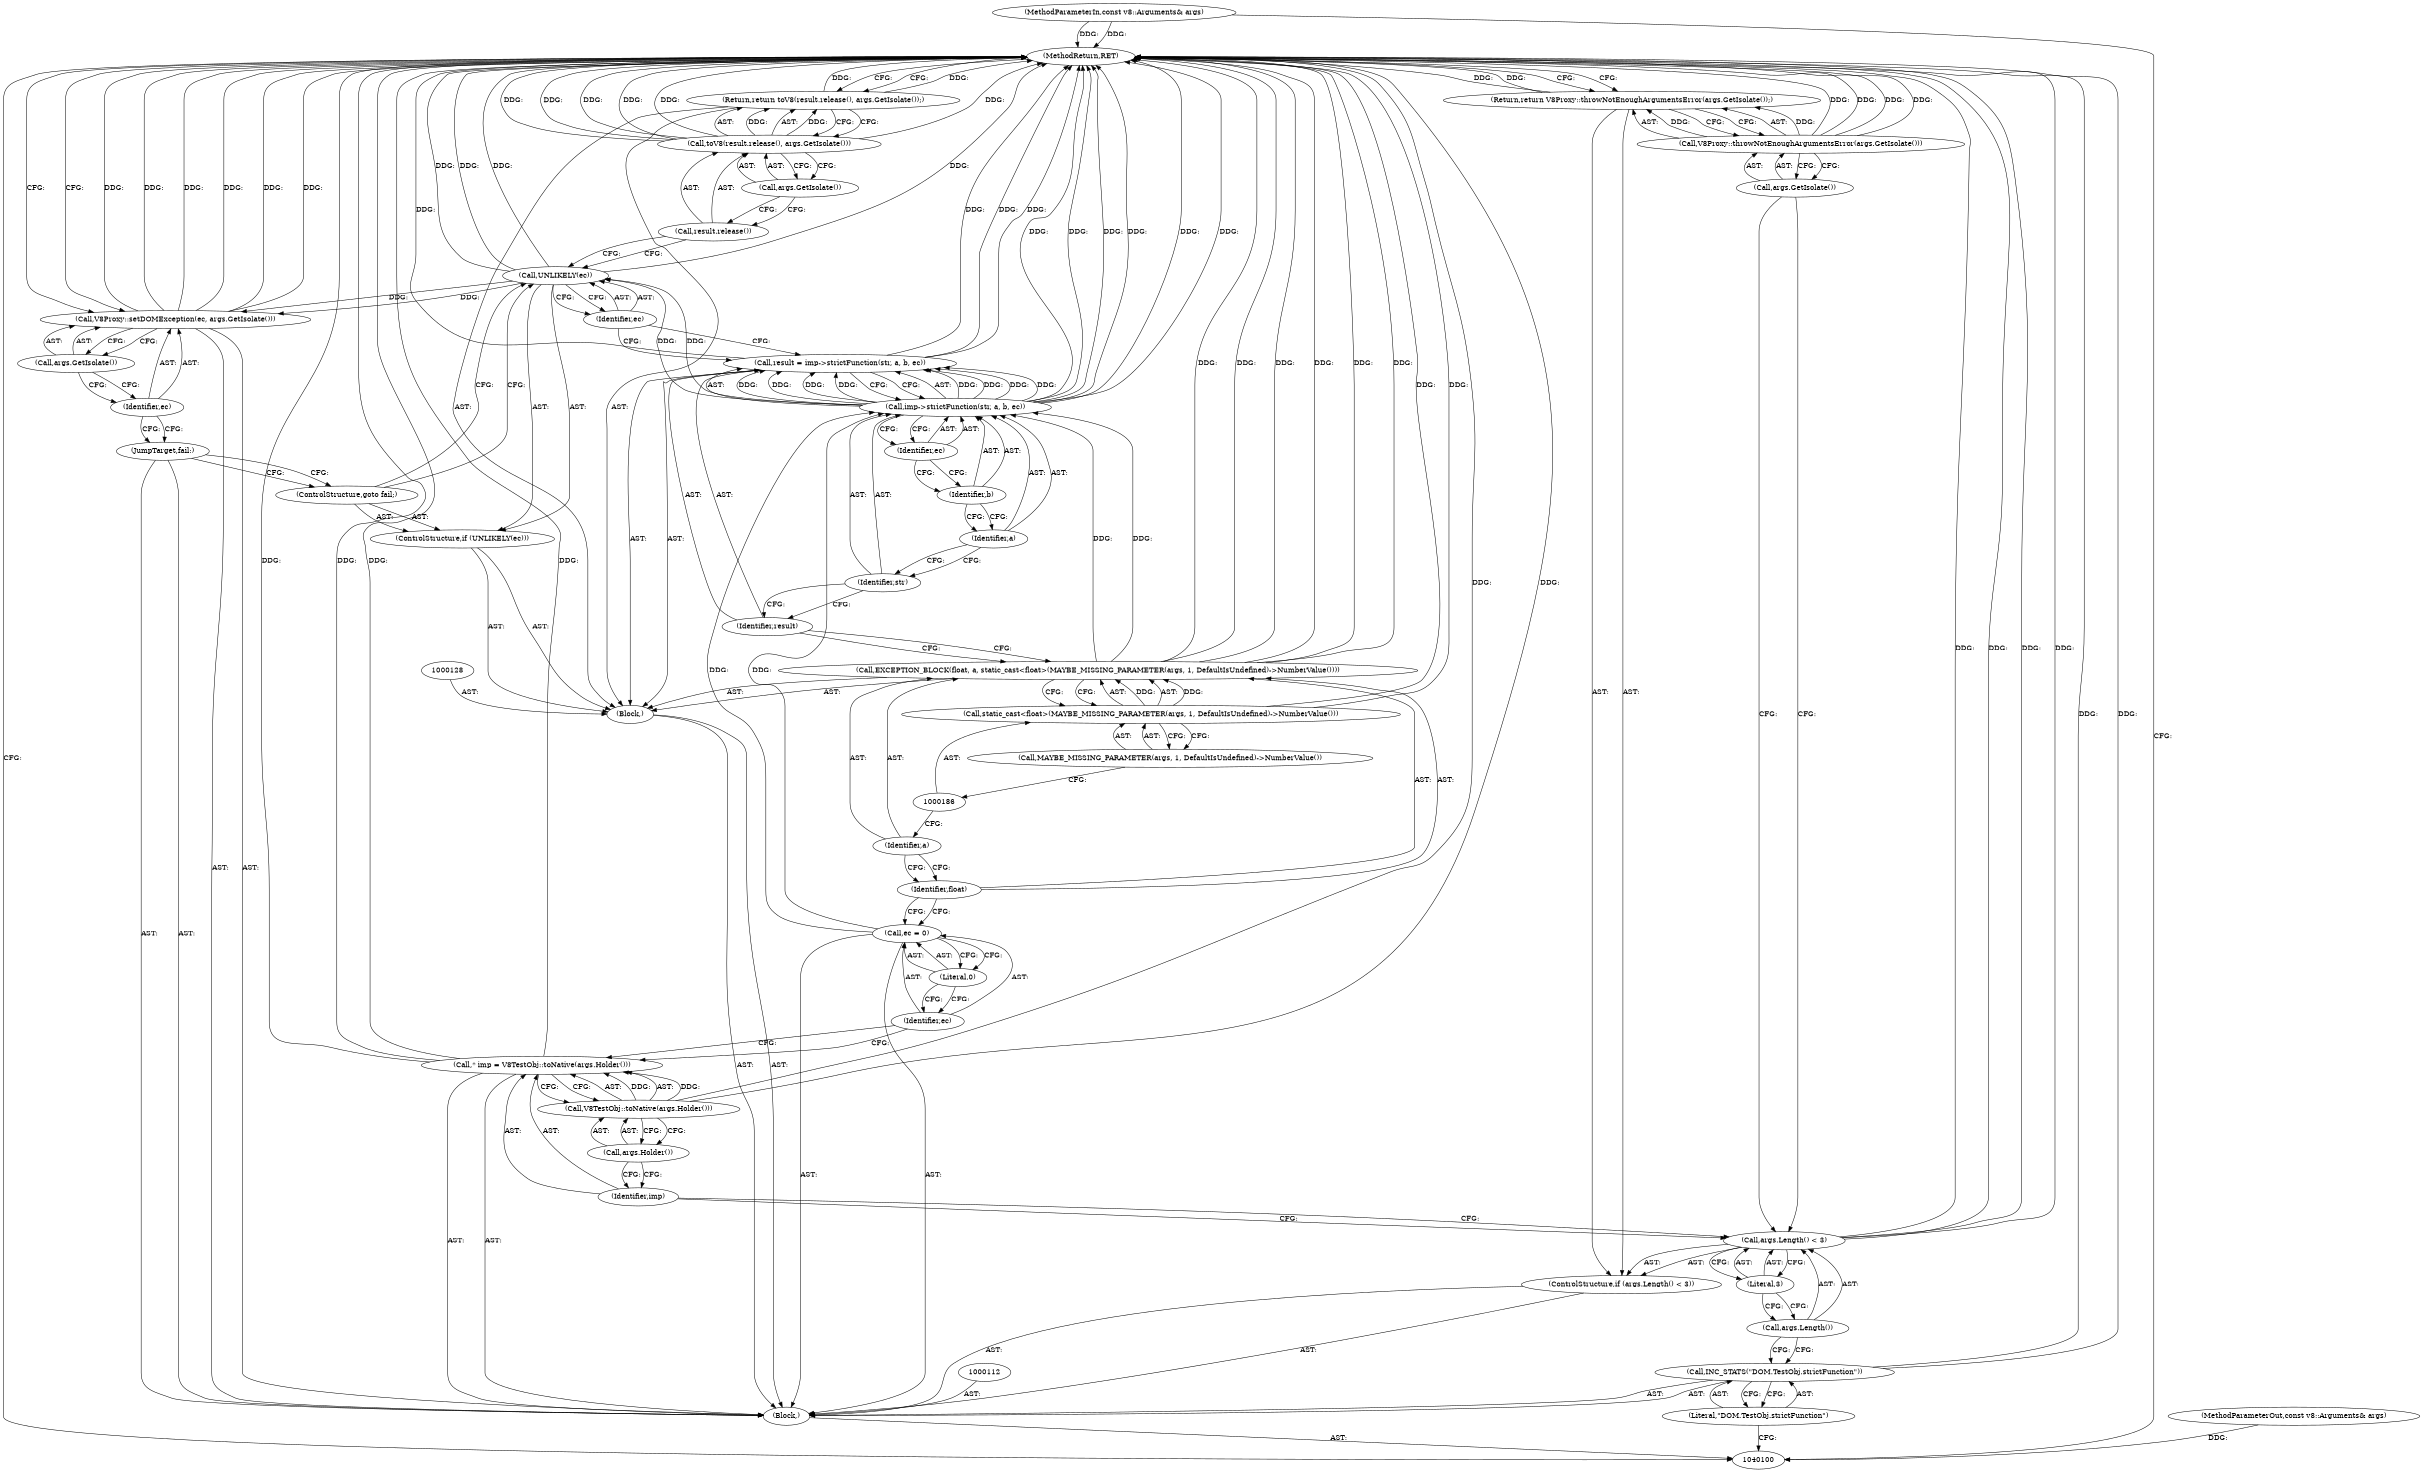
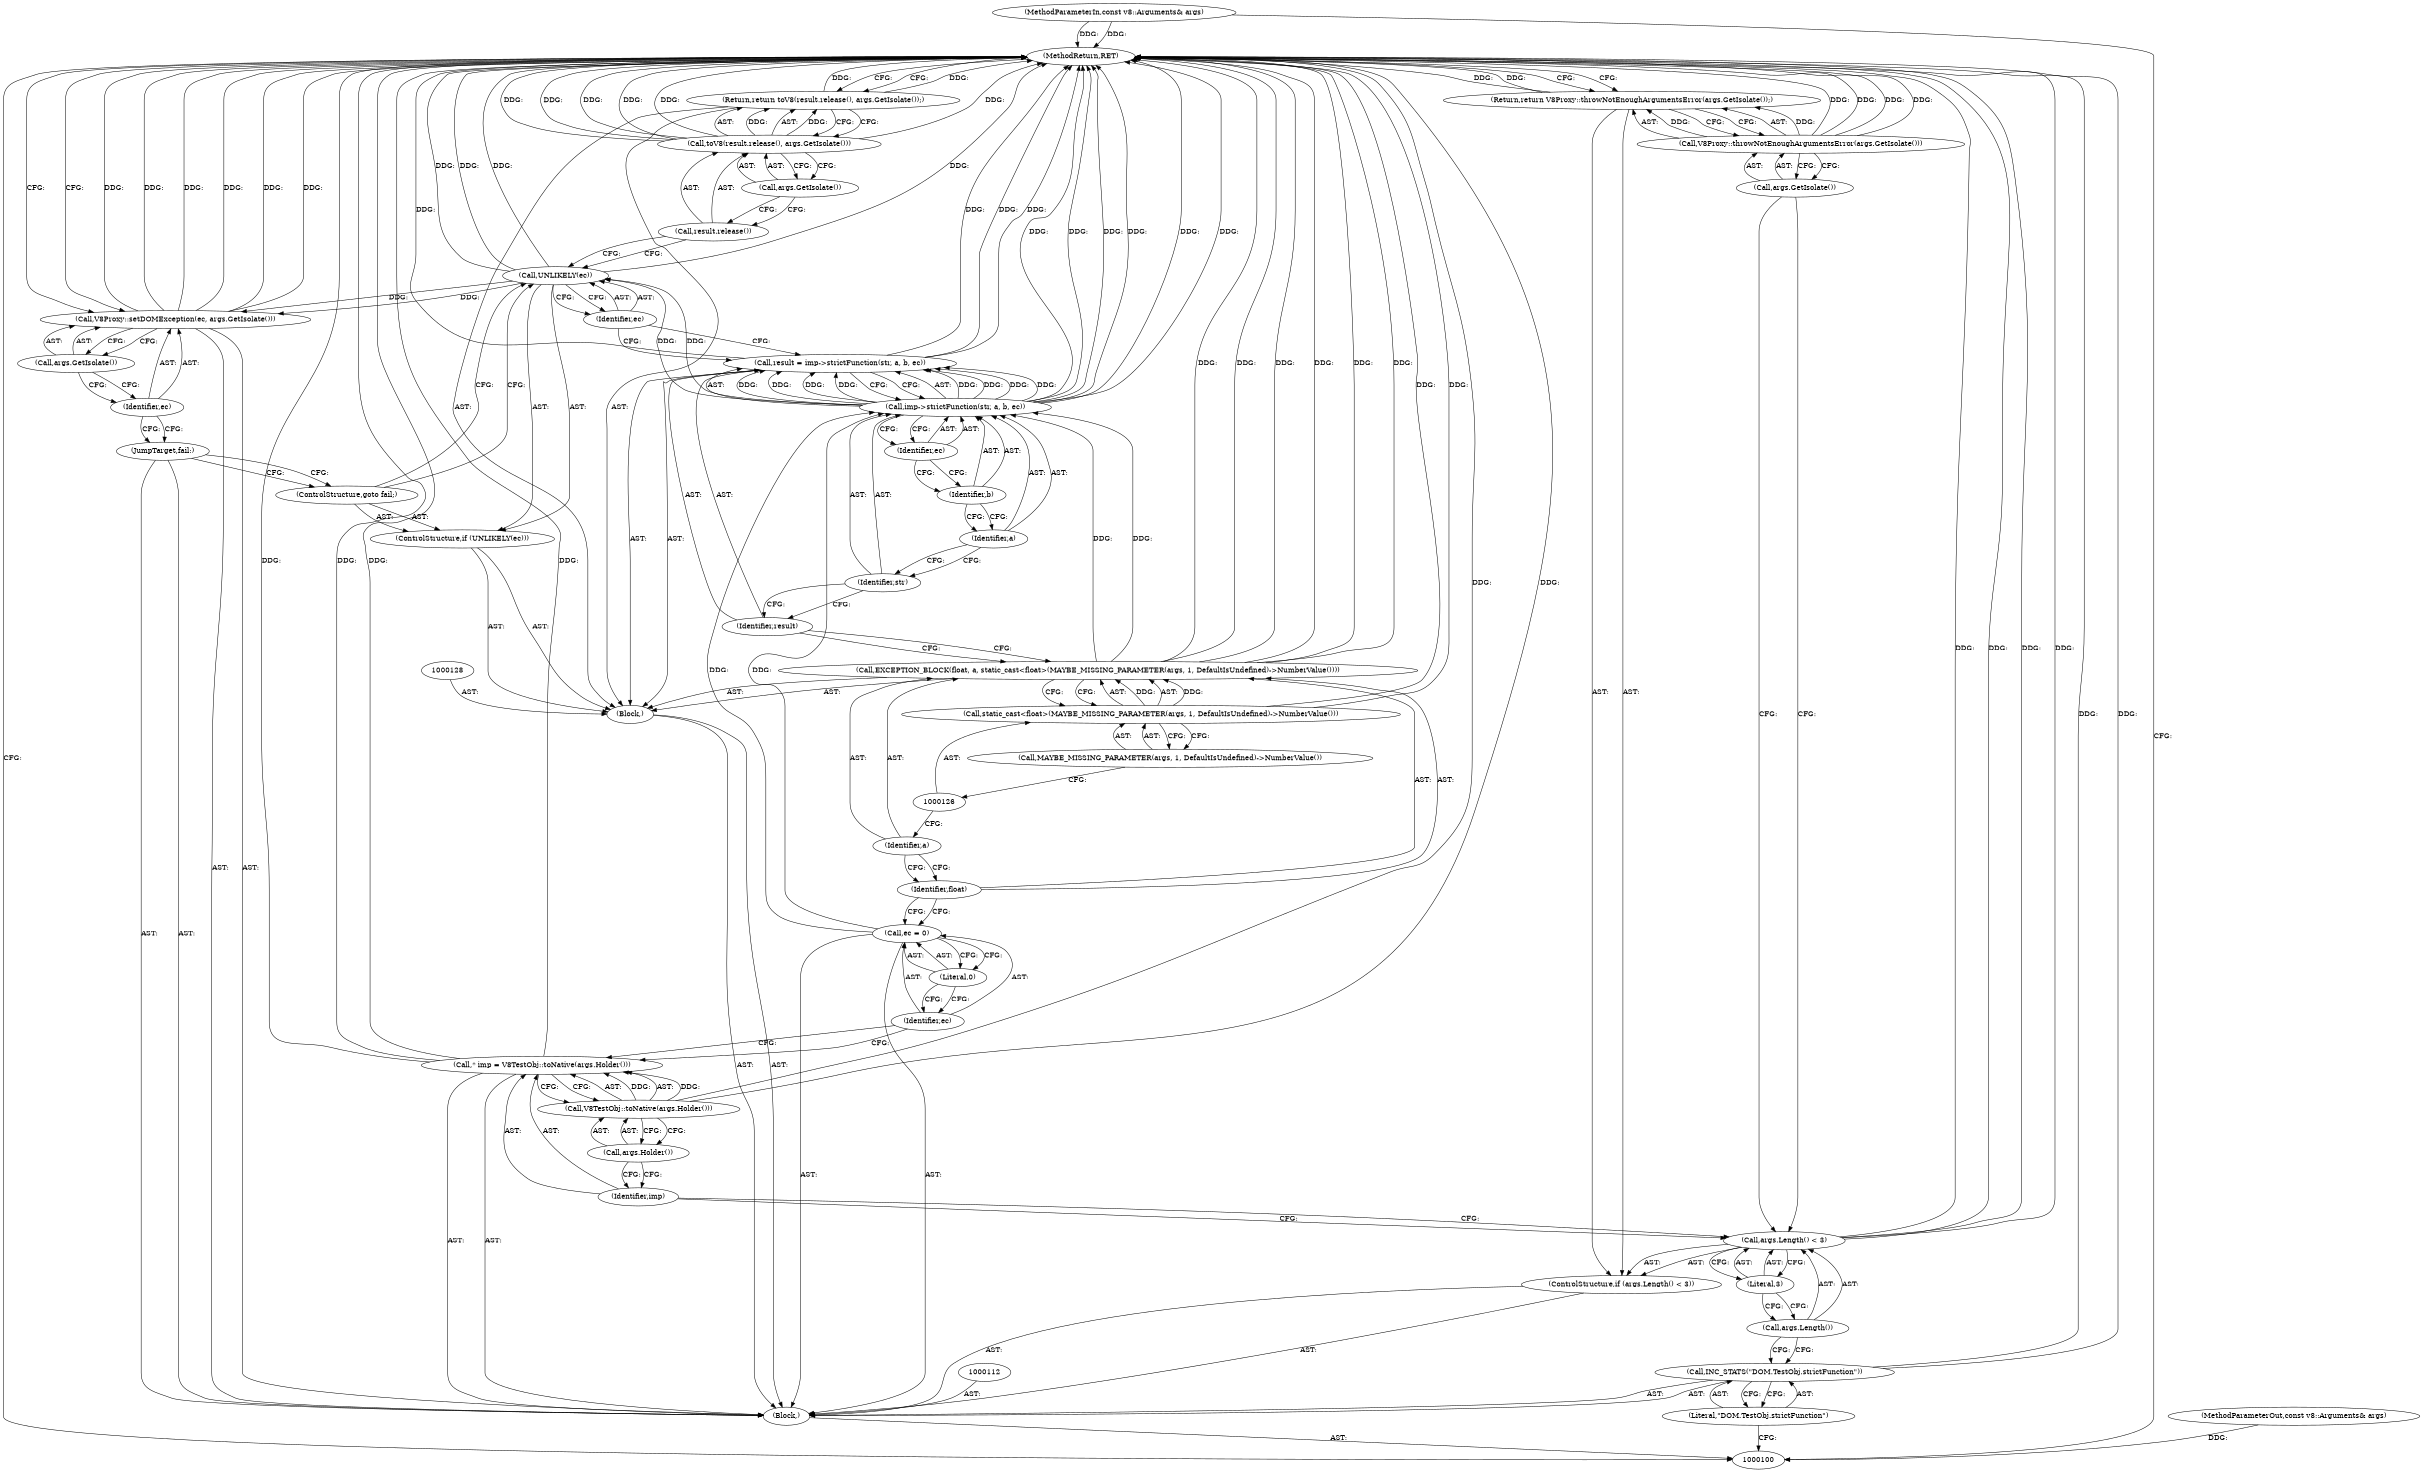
(939, 802) -> (939, 802)
(1759, 1460) -> (1759, 1460)
